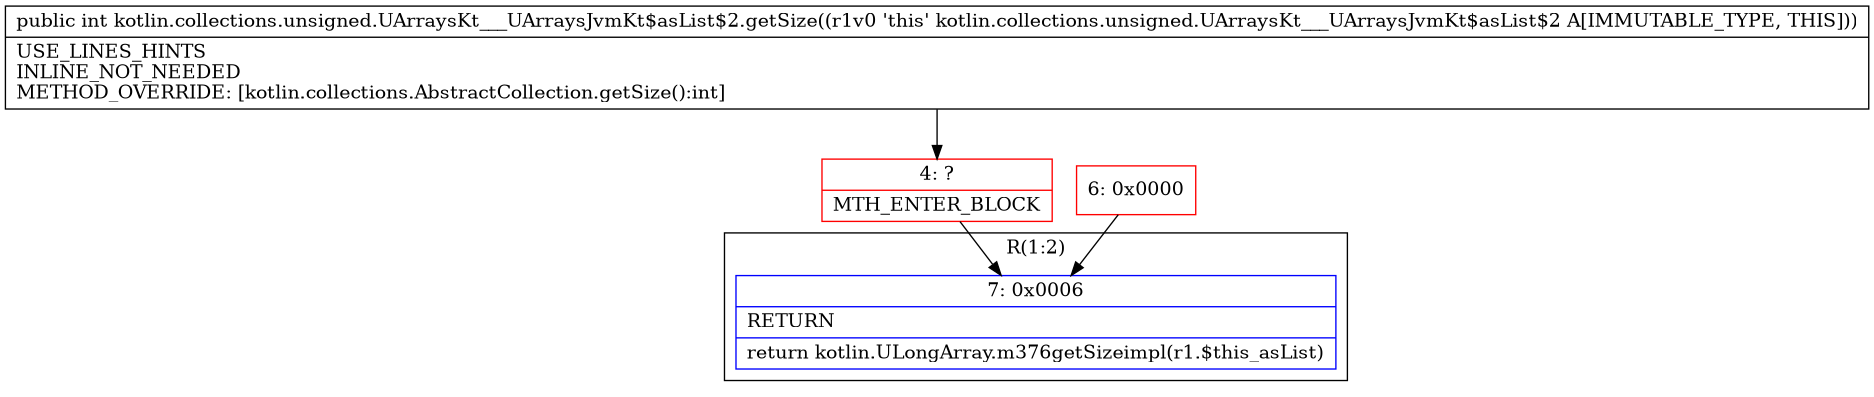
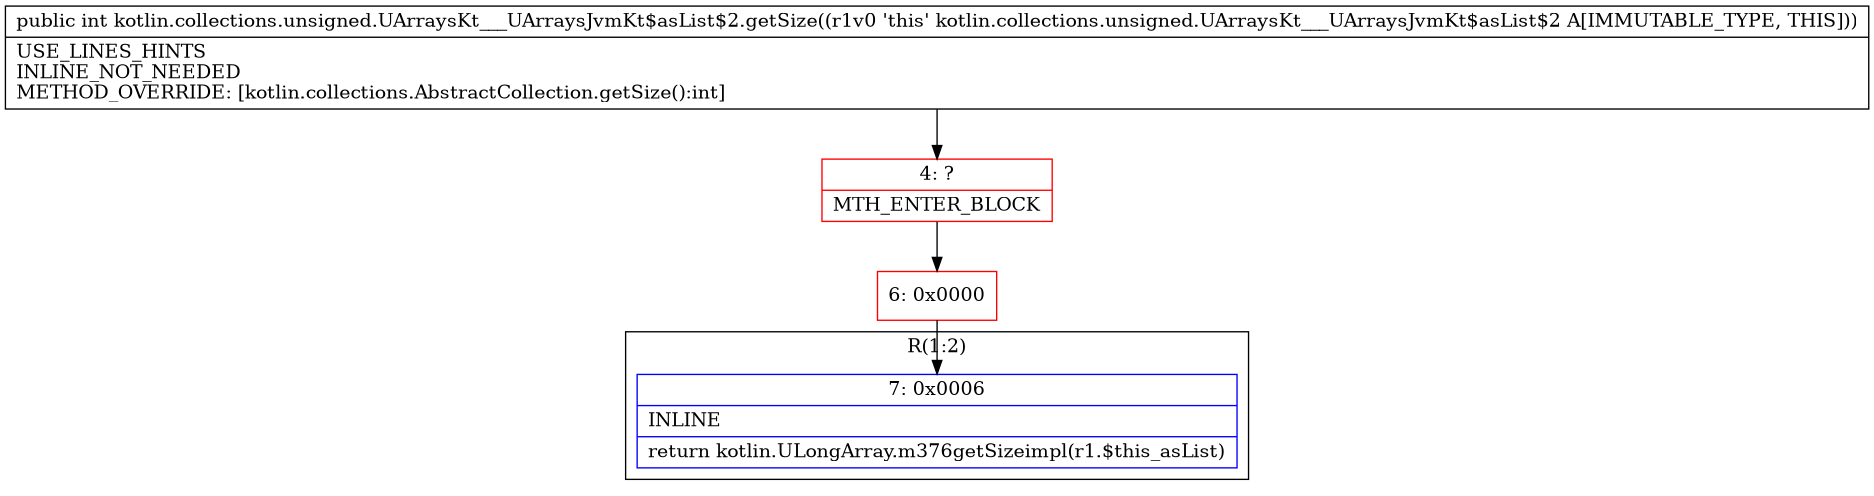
(976, 243) -> (937, 239)
(791, 322) -> (685, 420)
